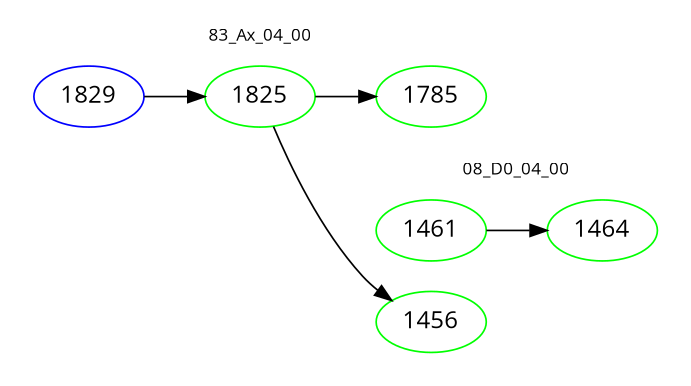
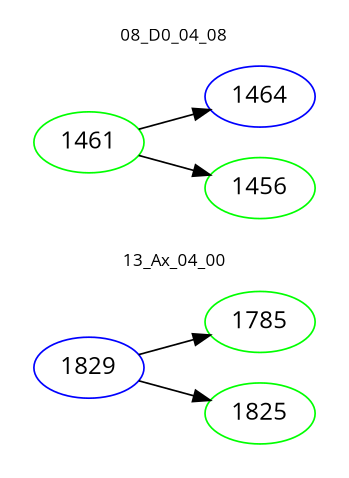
(260, 36) -> (175, 262)
(337, 97) -> (166, 347)
(517, 170) -> (175, 36)
(317, 214) -> (166, 163)
(602, 230) -> (260, 97)
